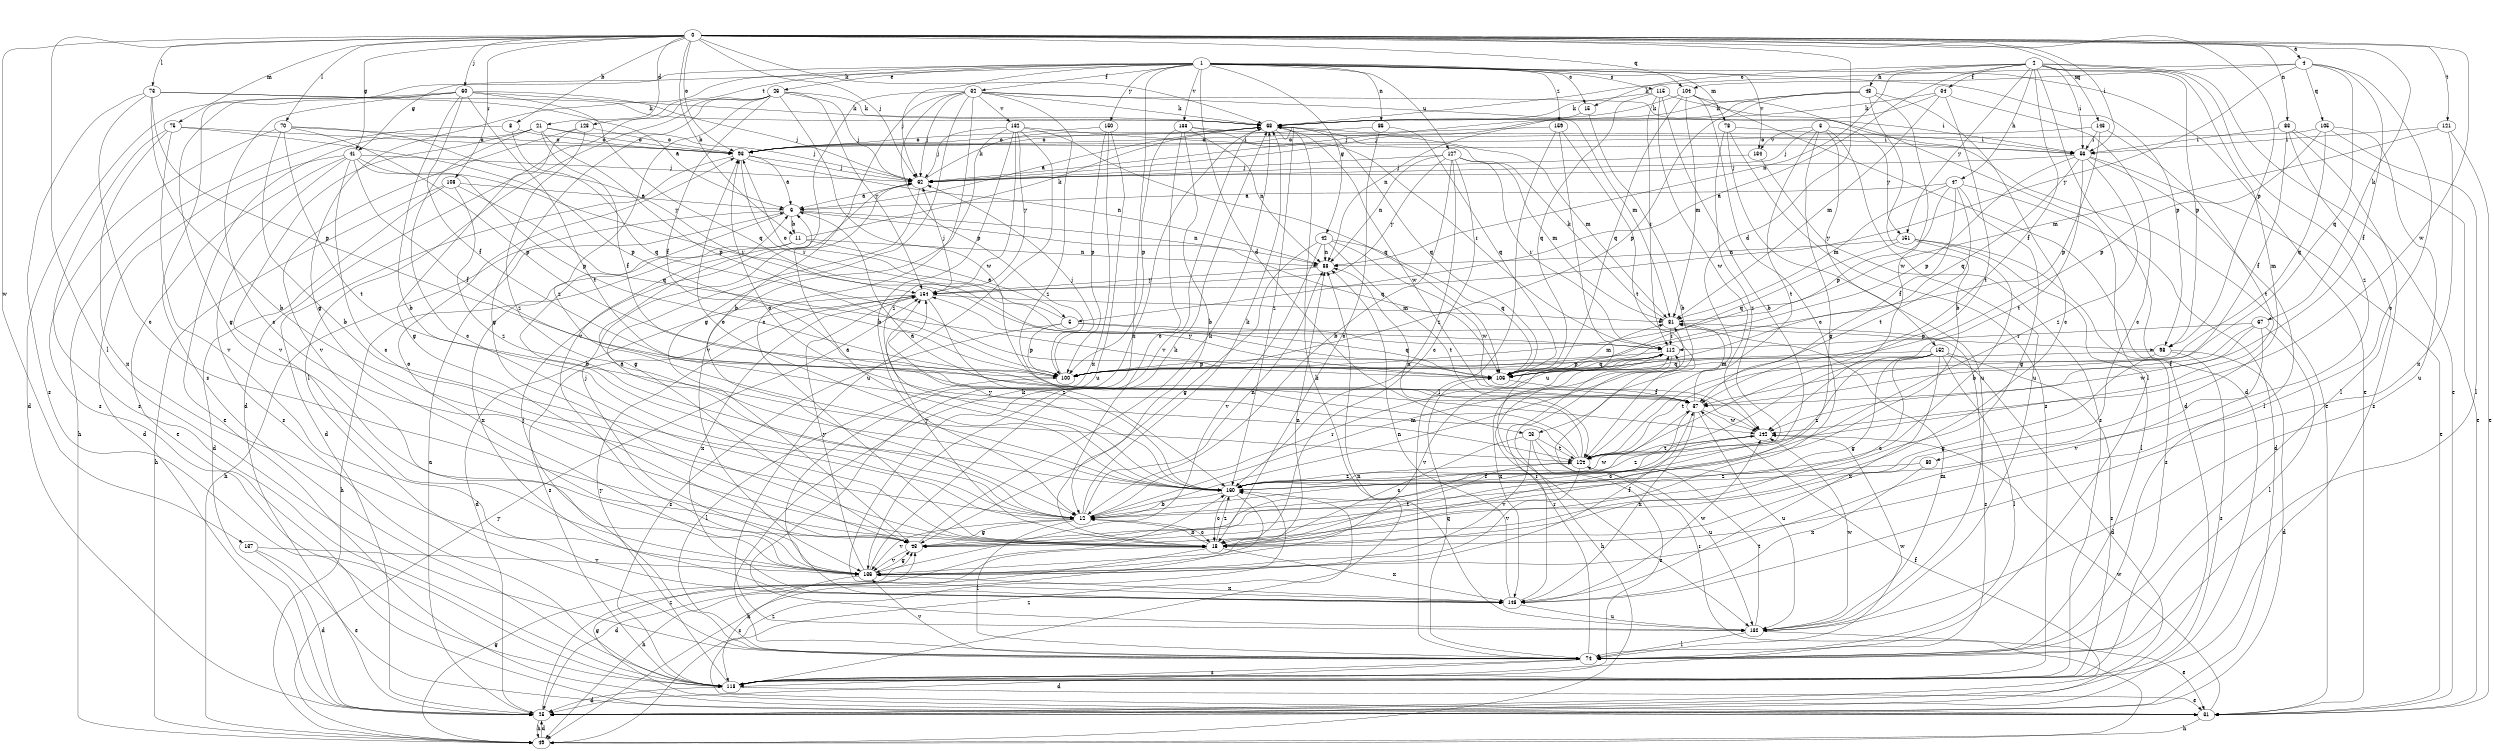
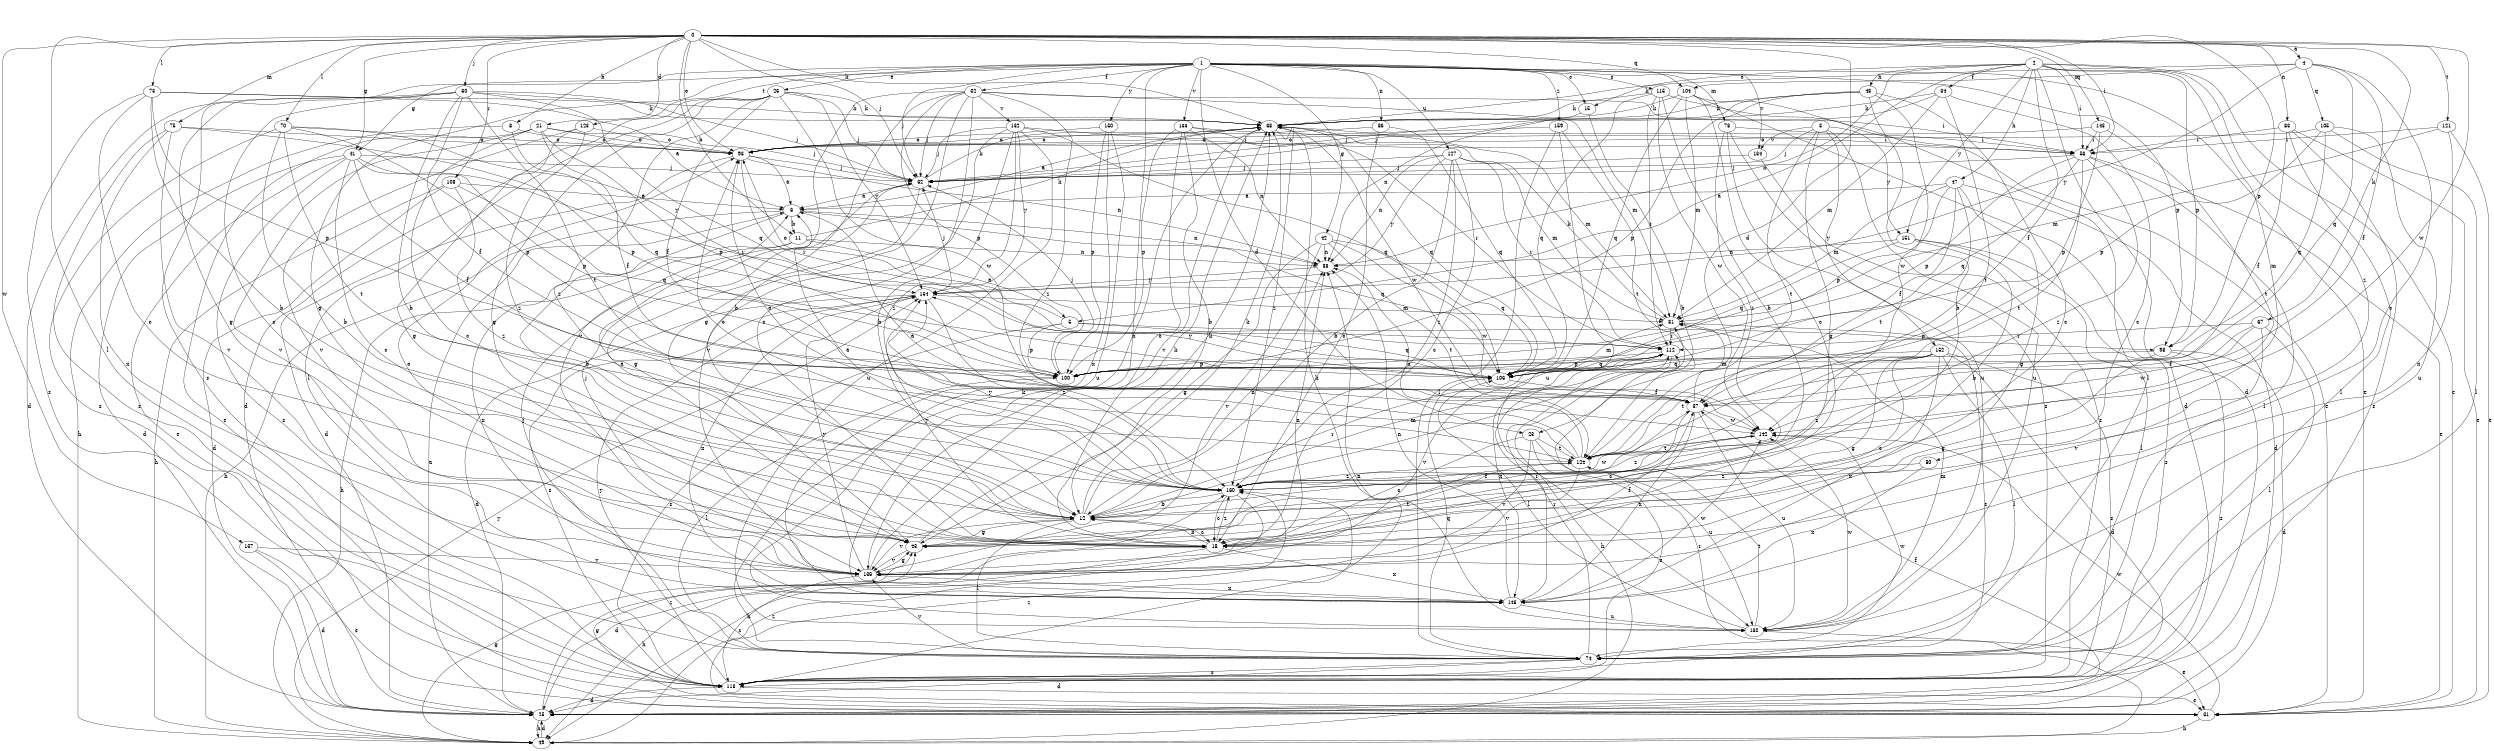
(1120, 108) -> none
(1673, 645) -> (1555, 538)
